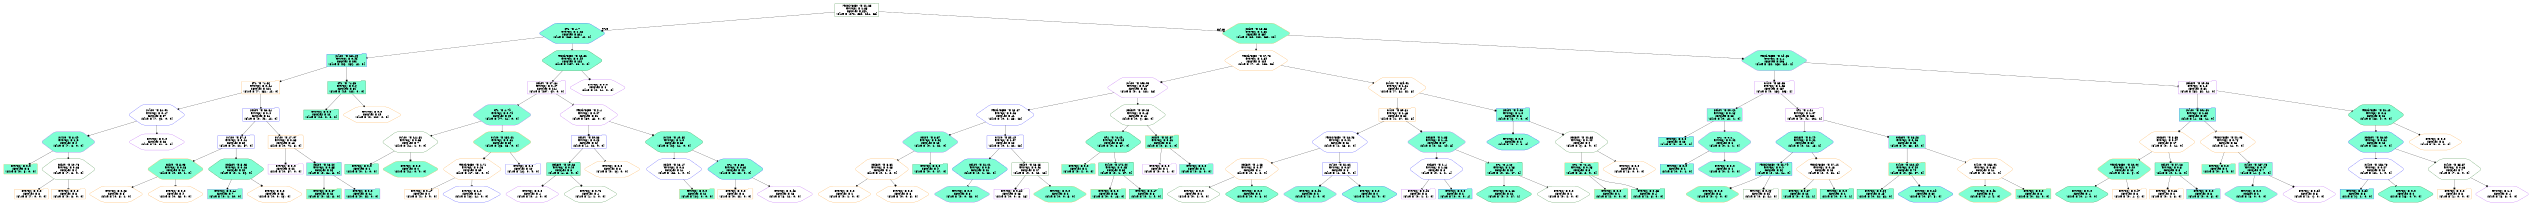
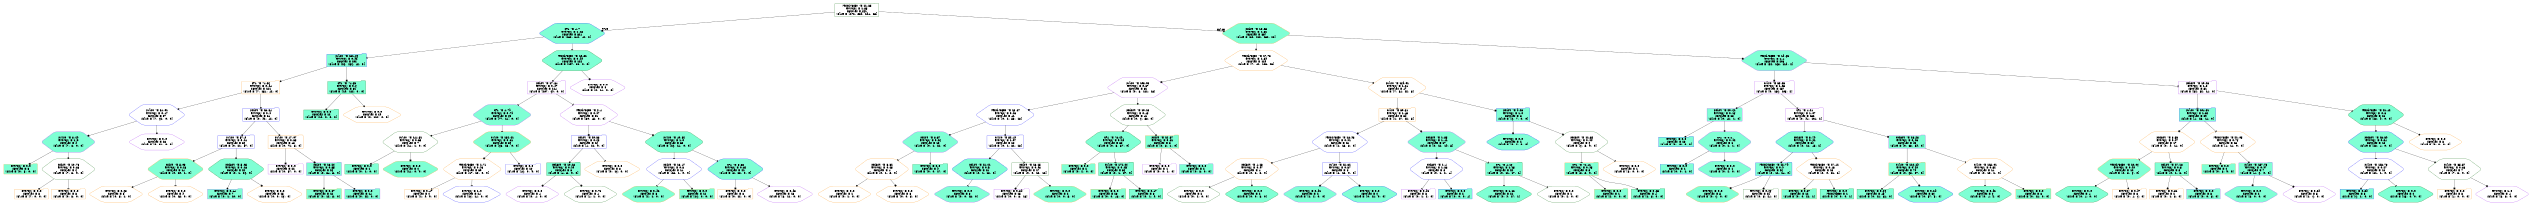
none -> (649, 194)
(1837, 194) -> (1837, 194)
(1985, 194) -> (1985, 194)
(2251, 194) -> (2251, 194)
